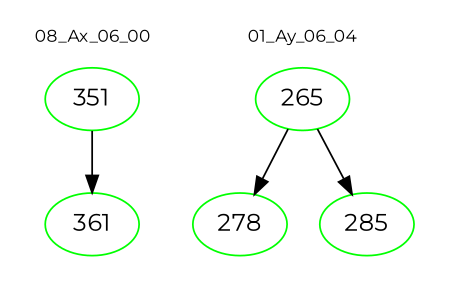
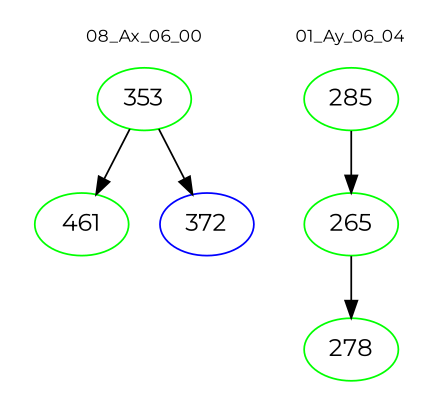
(92, 99) -> (144, 99)
(331, 154) -> (351, 153)
(92, 224) -> (82, 224)
none -> (207, 224)
